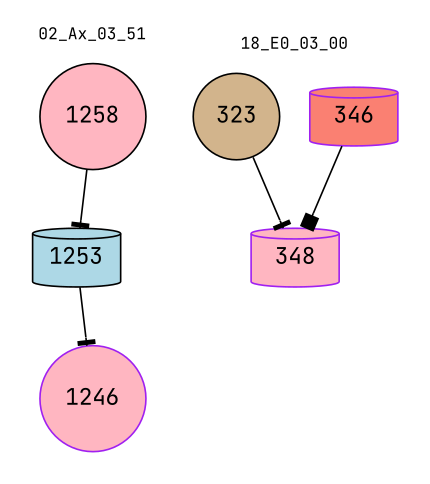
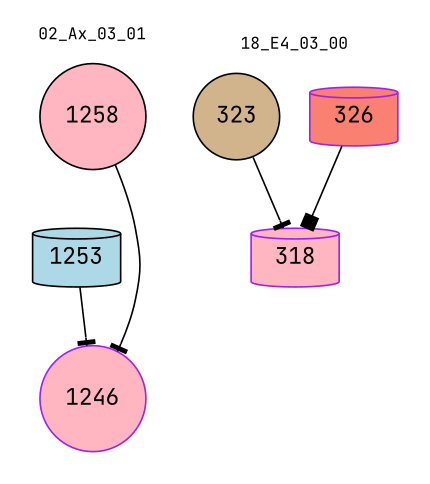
(93, 35) -> (93, 35)
(295, 45) -> (295, 45)
(354, 117) -> (354, 117)
(84, 195) -> (139, 254)
(295, 258) -> (295, 258)
